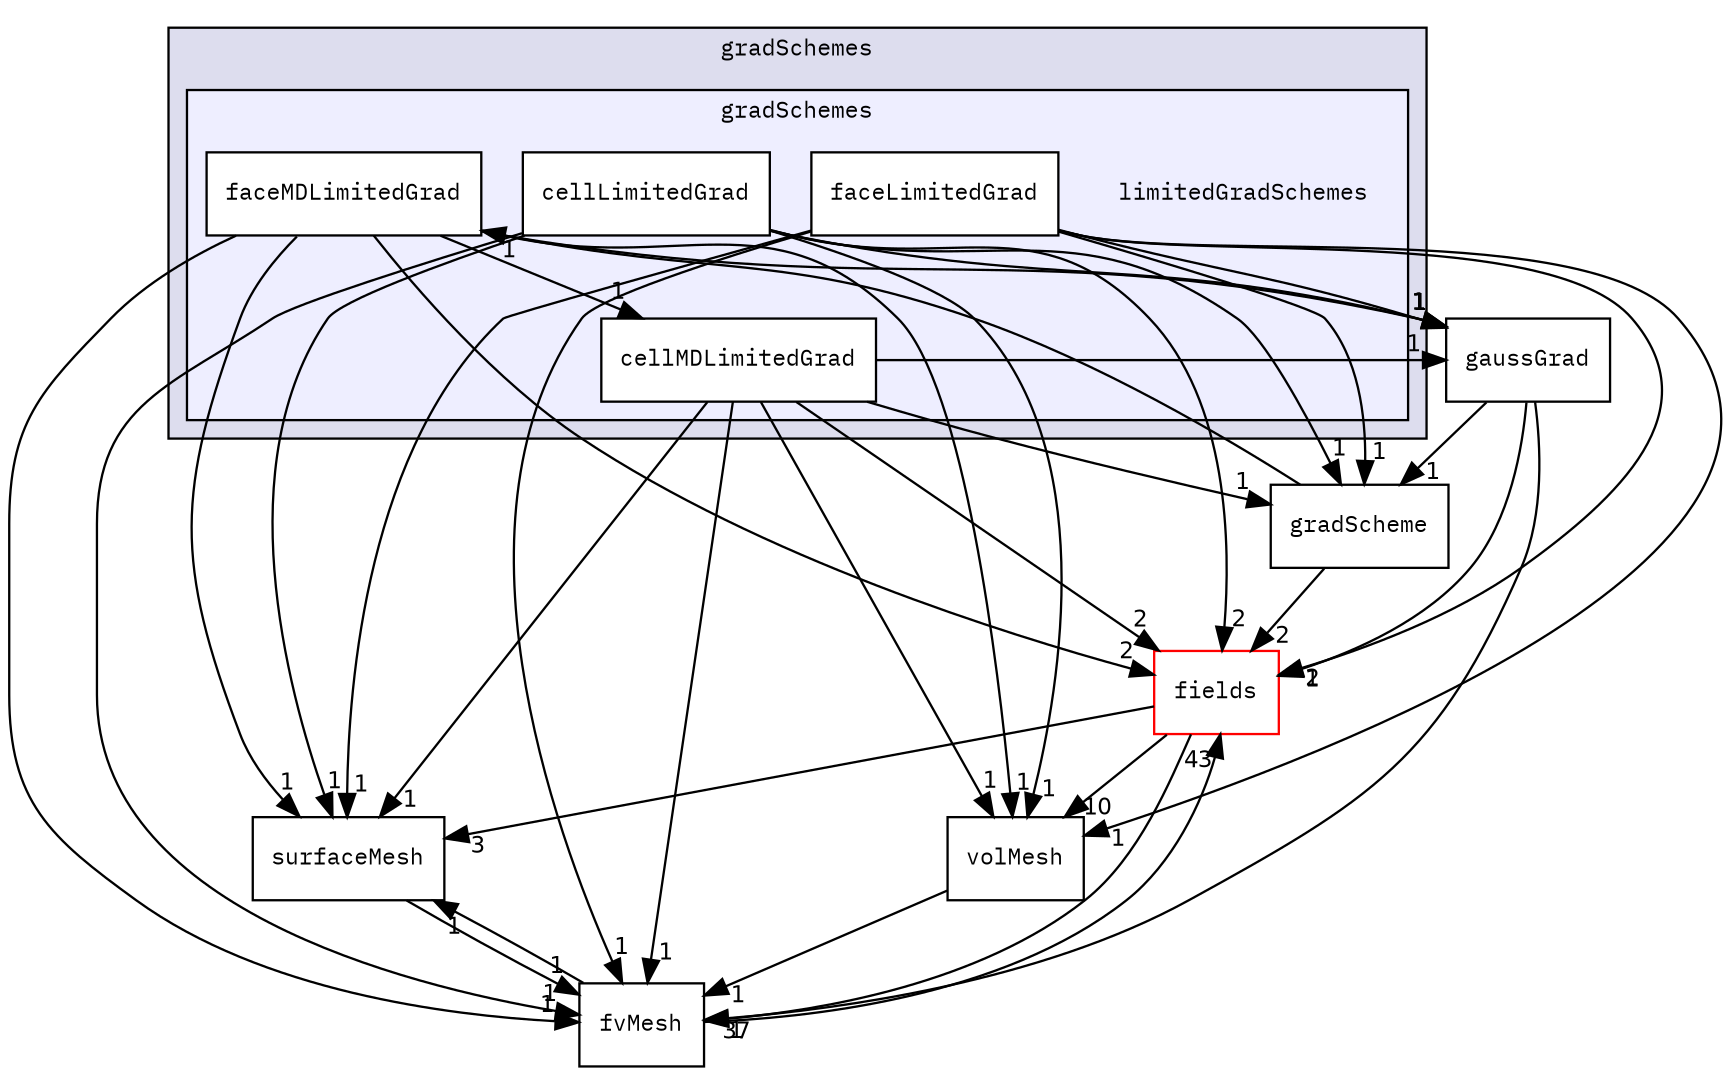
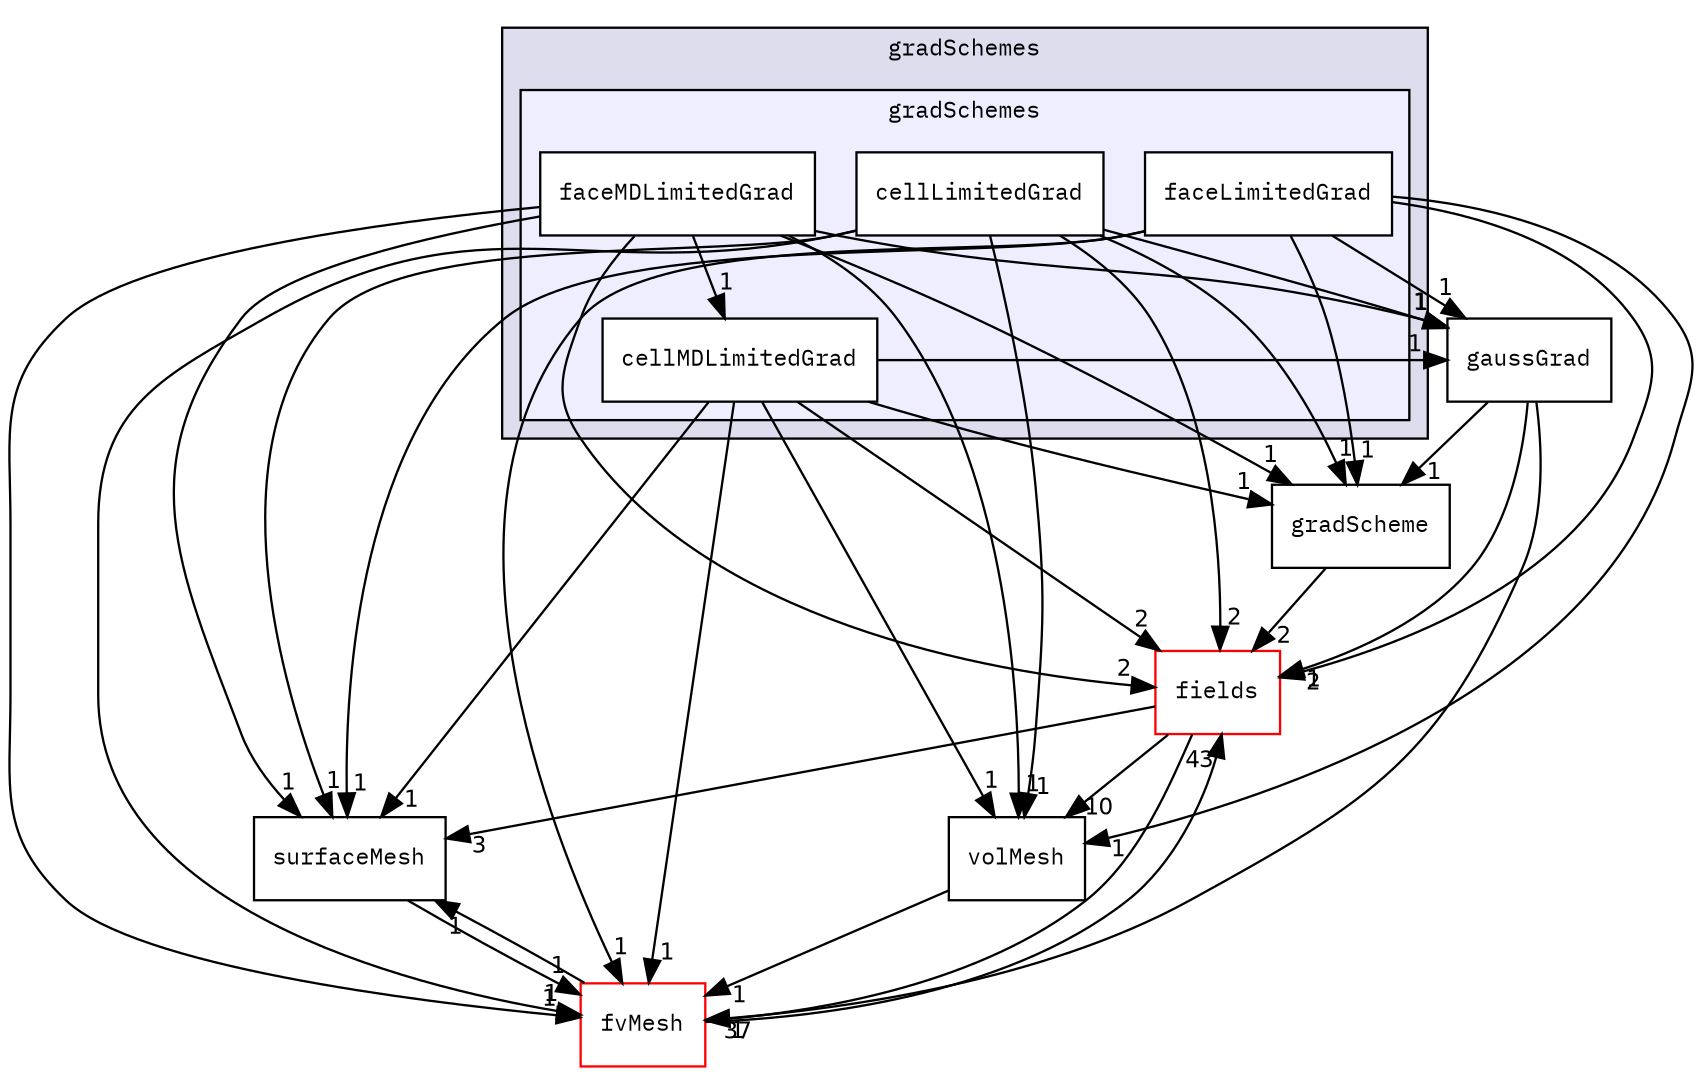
(1244, 194) -> none
(921, 302) -> (1030, 345)
(642, 1025) -> (643, 1025)
